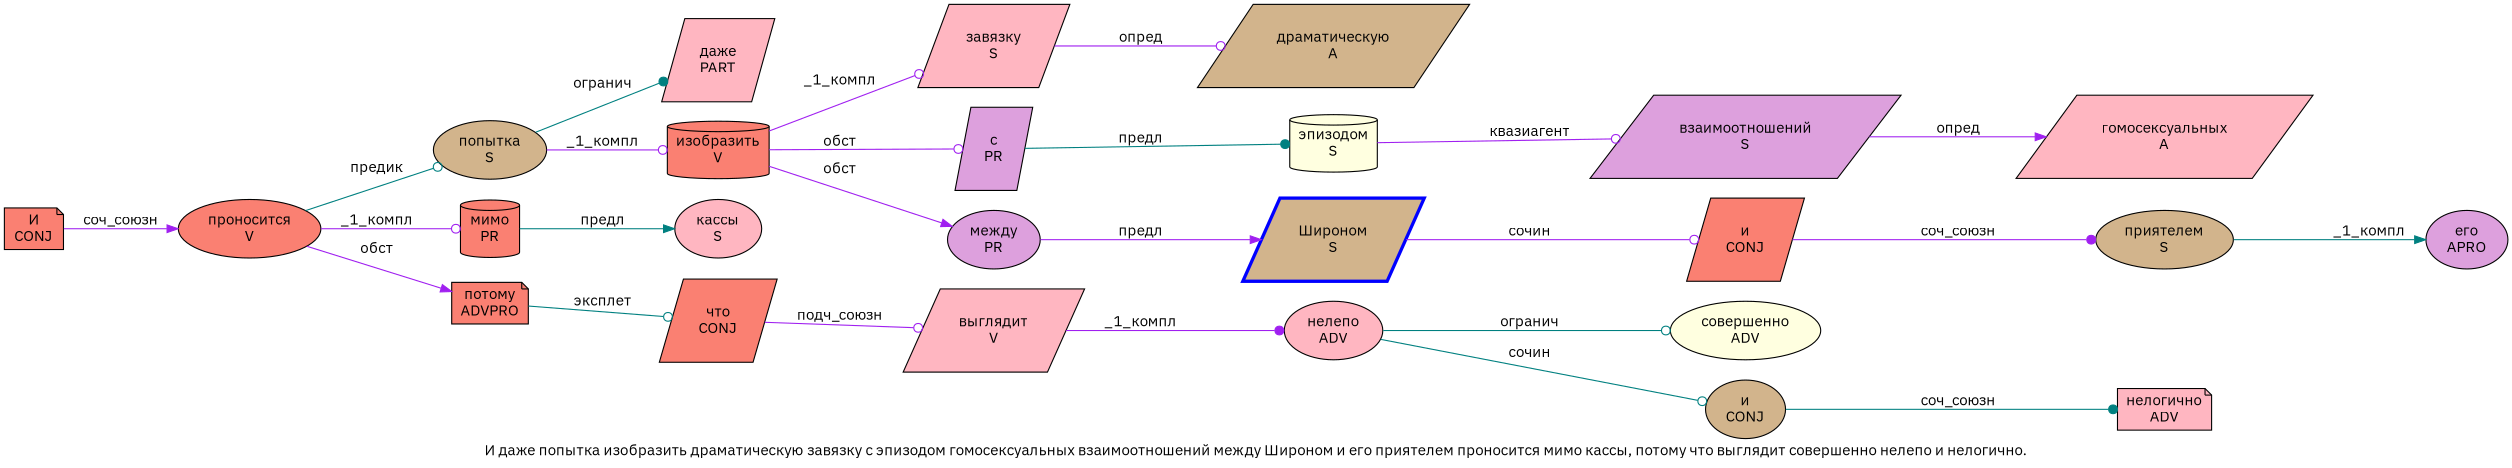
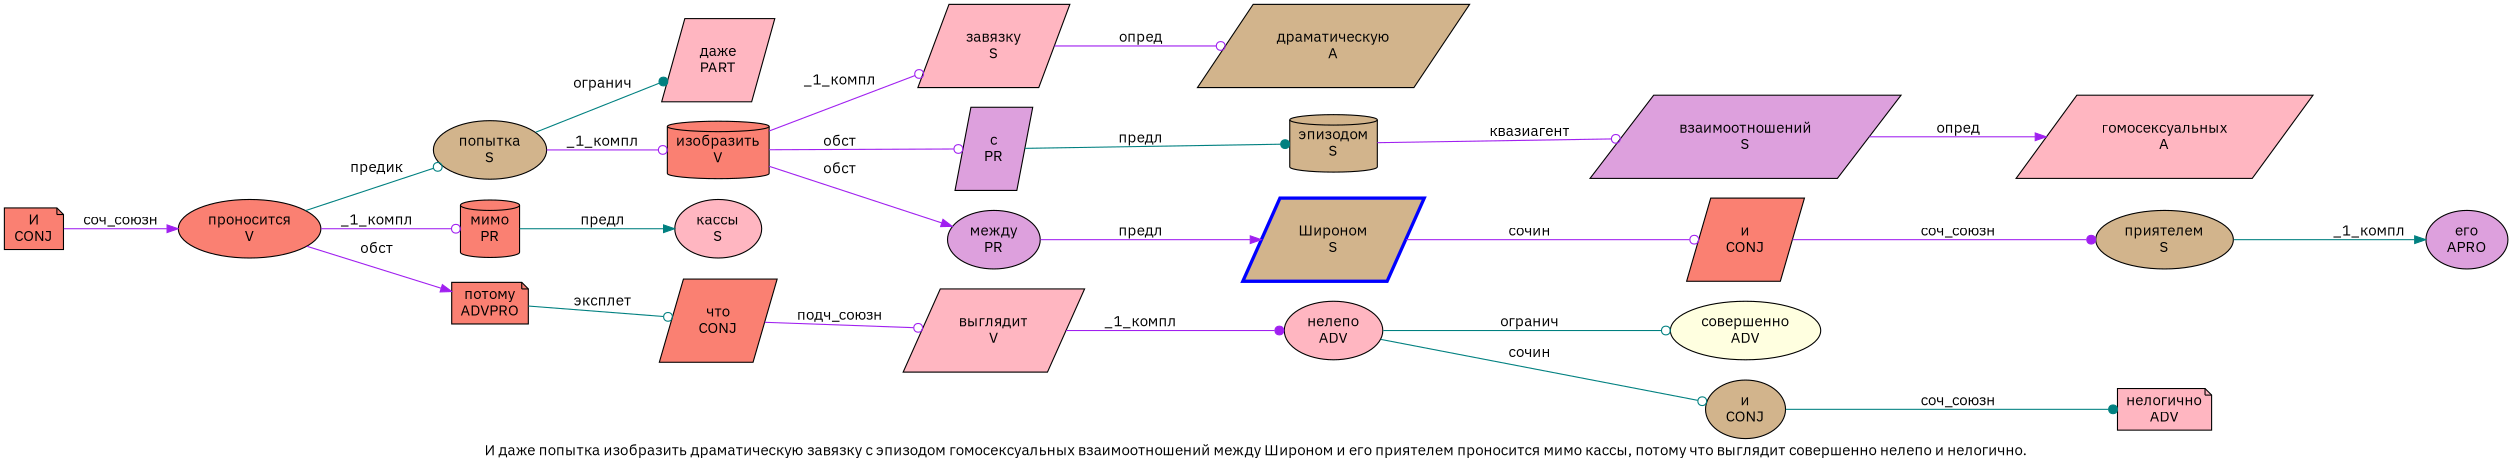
(1334, 143) -> (1334, 143)
